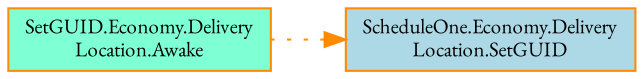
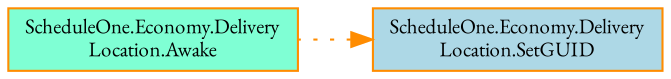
(140, 40) -> (153, 40)
